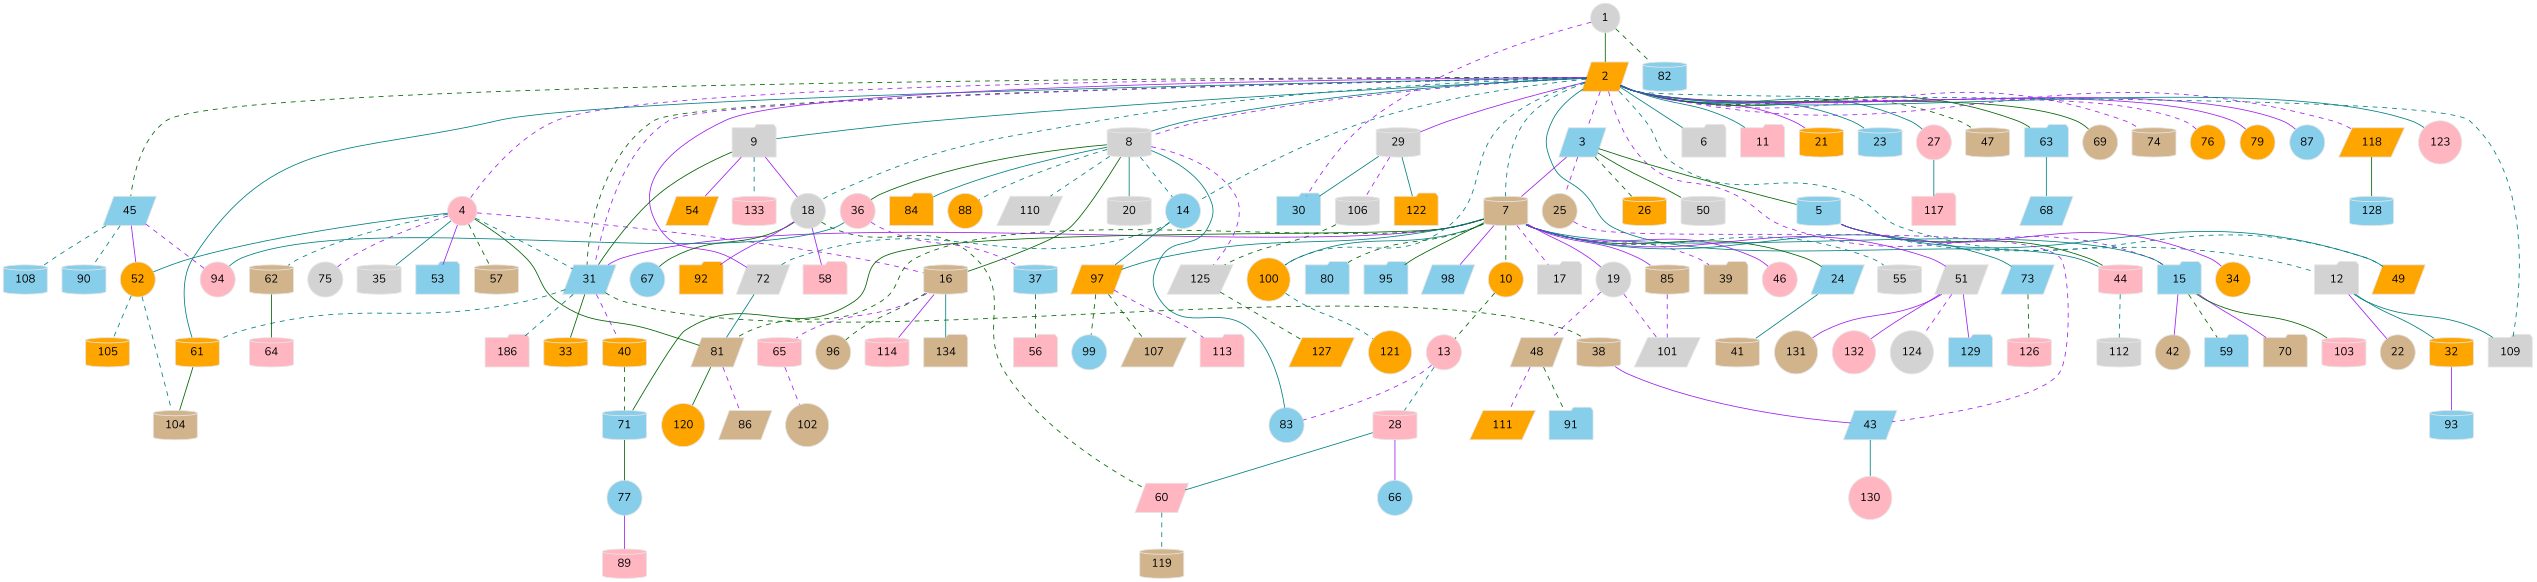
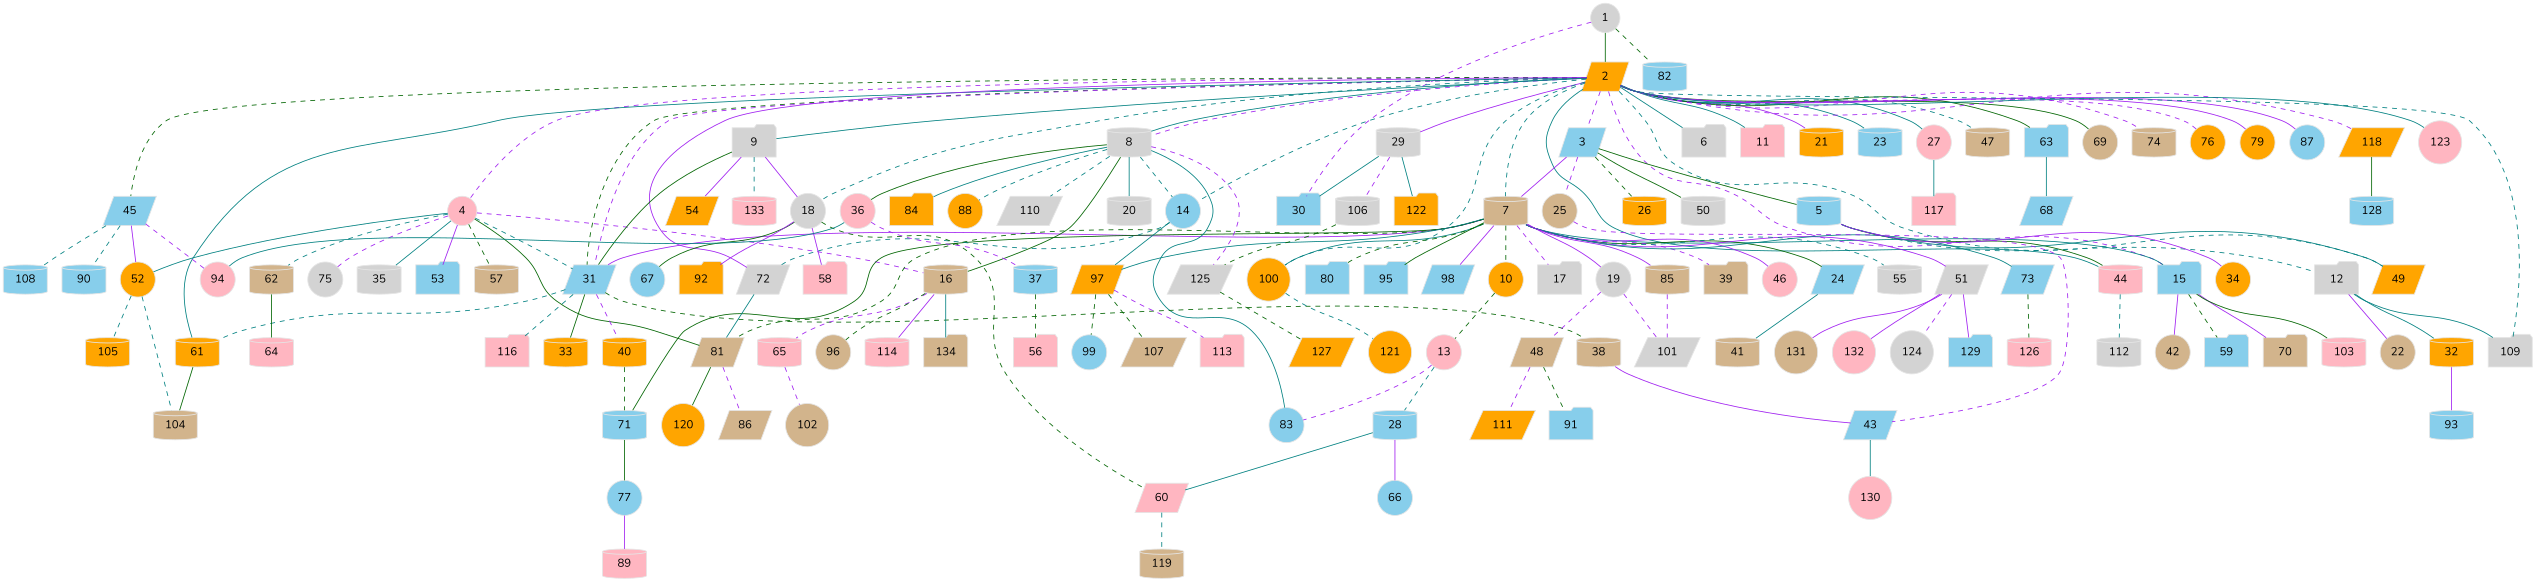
(1797, 101) -> (1797, 101)
(507, 352) -> (507, 352)
(1395, 425) -> (1395, 425)
